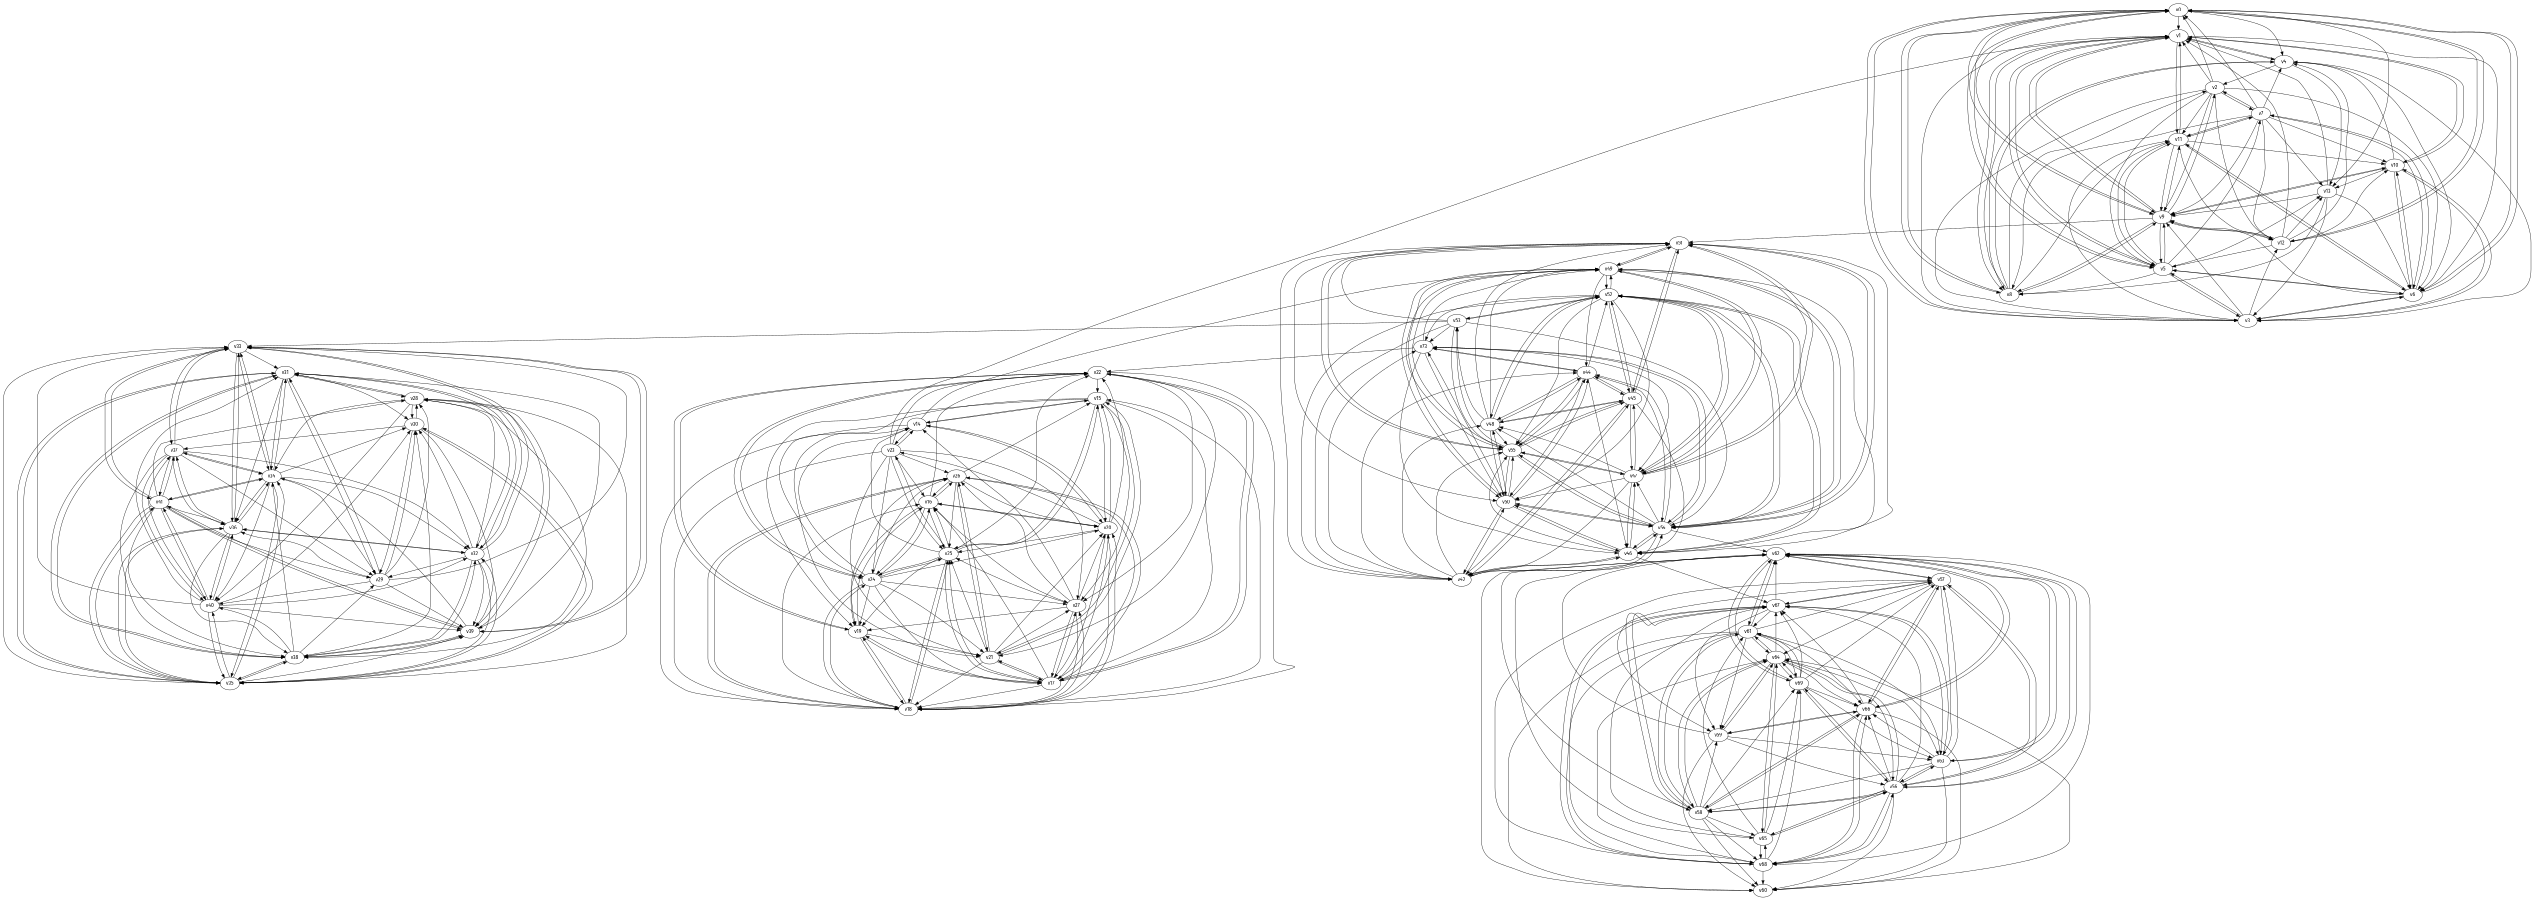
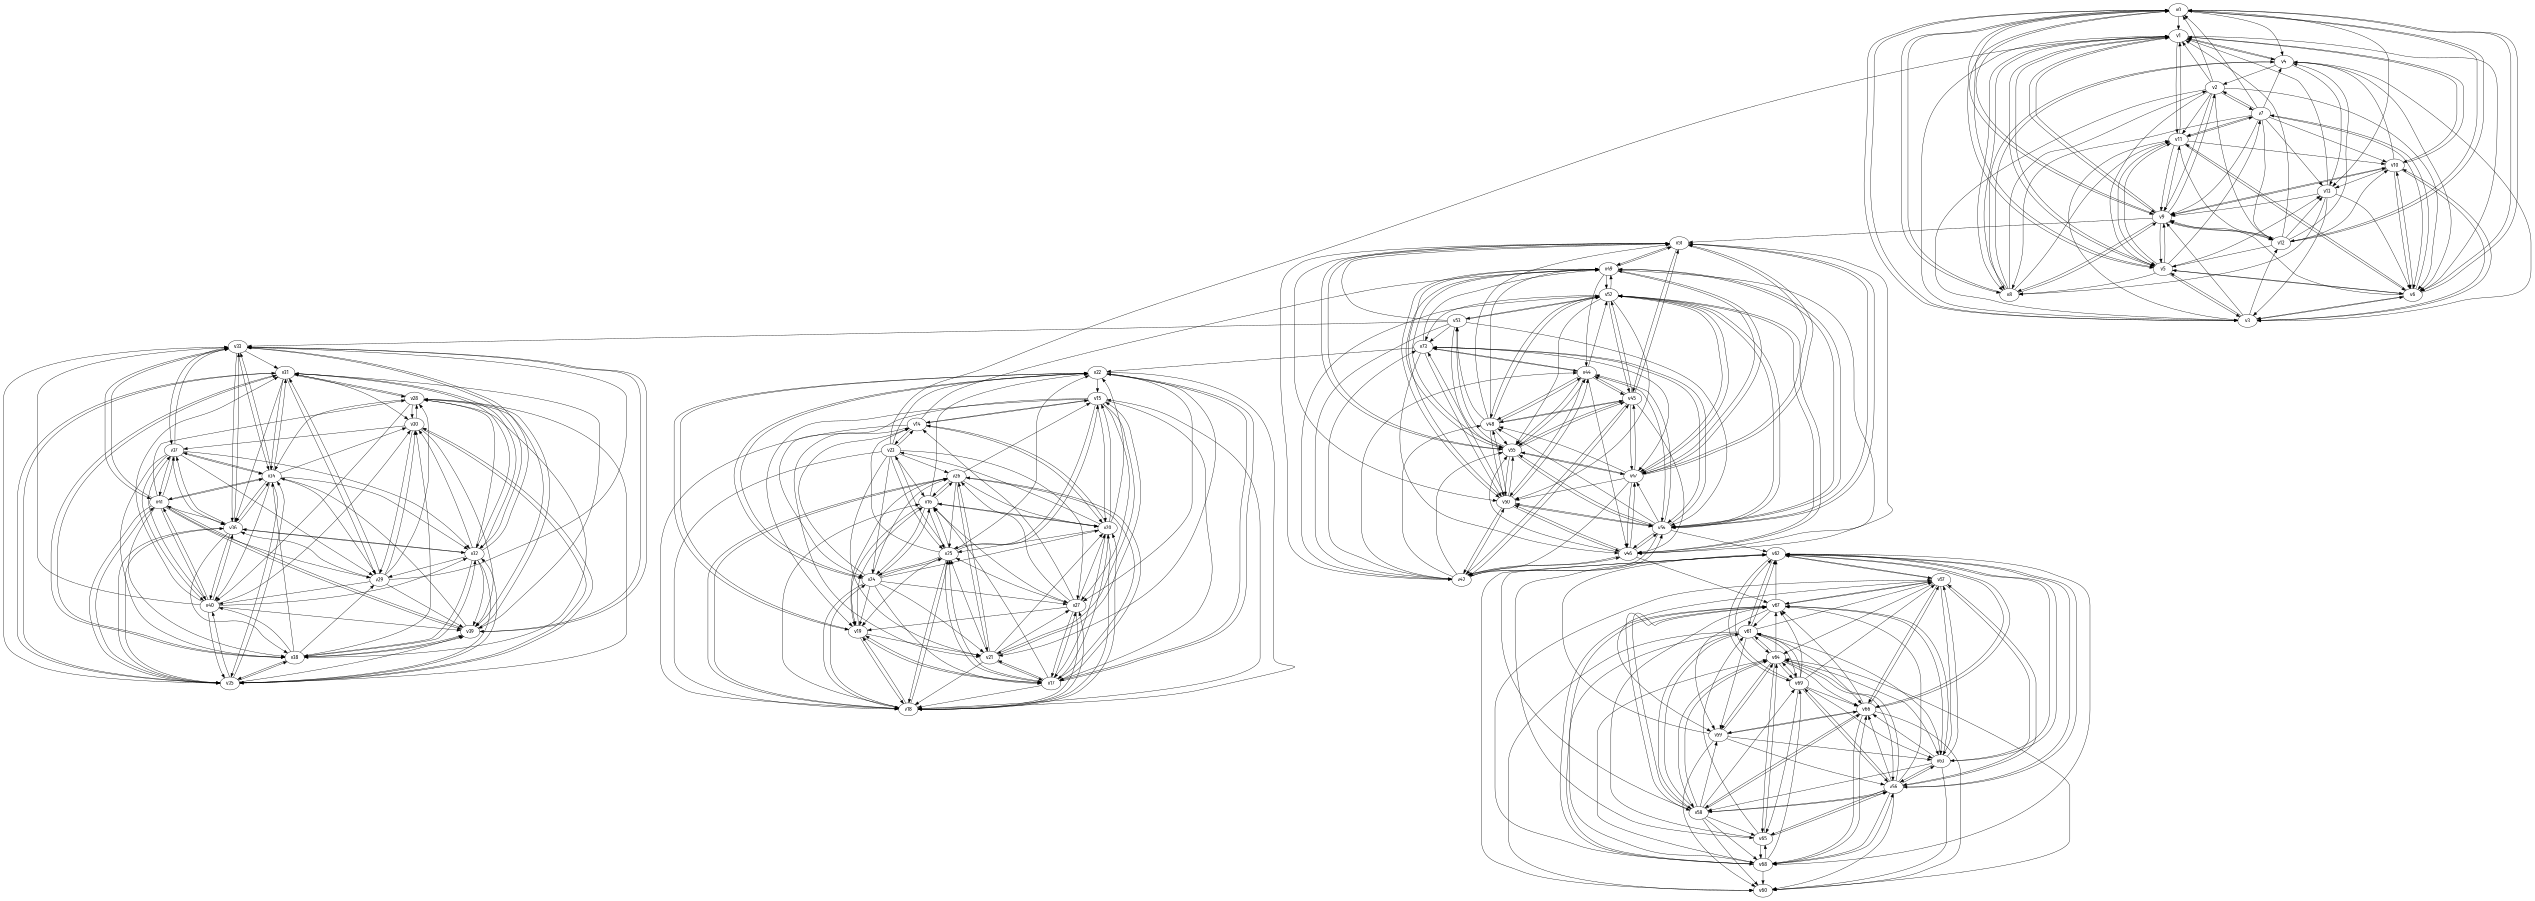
(1785, 764) -> (1785, 764)
